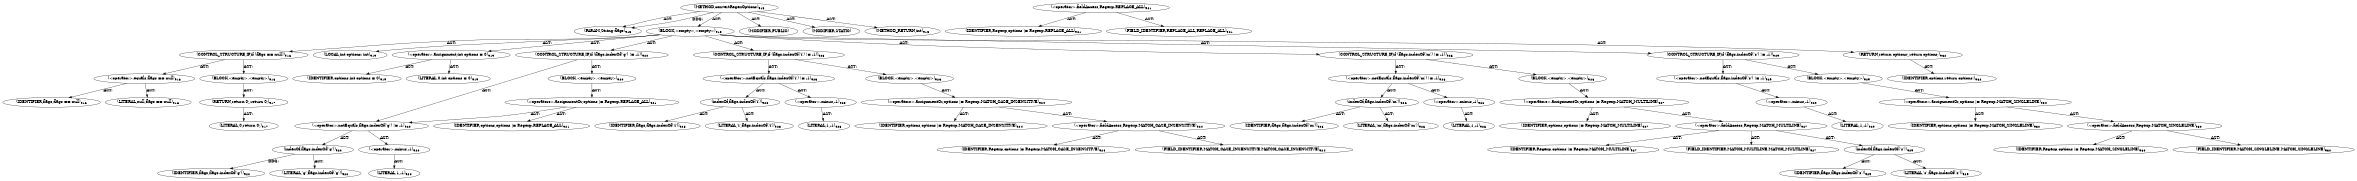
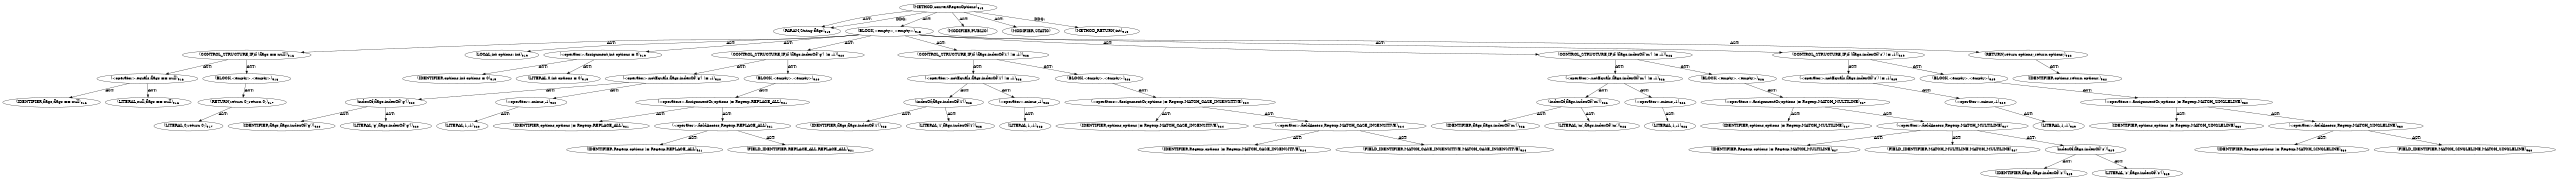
(832, 19) -> (1040, 19)
(489, 117) -> (723, 113)
(274, 162) -> (345, 114)
